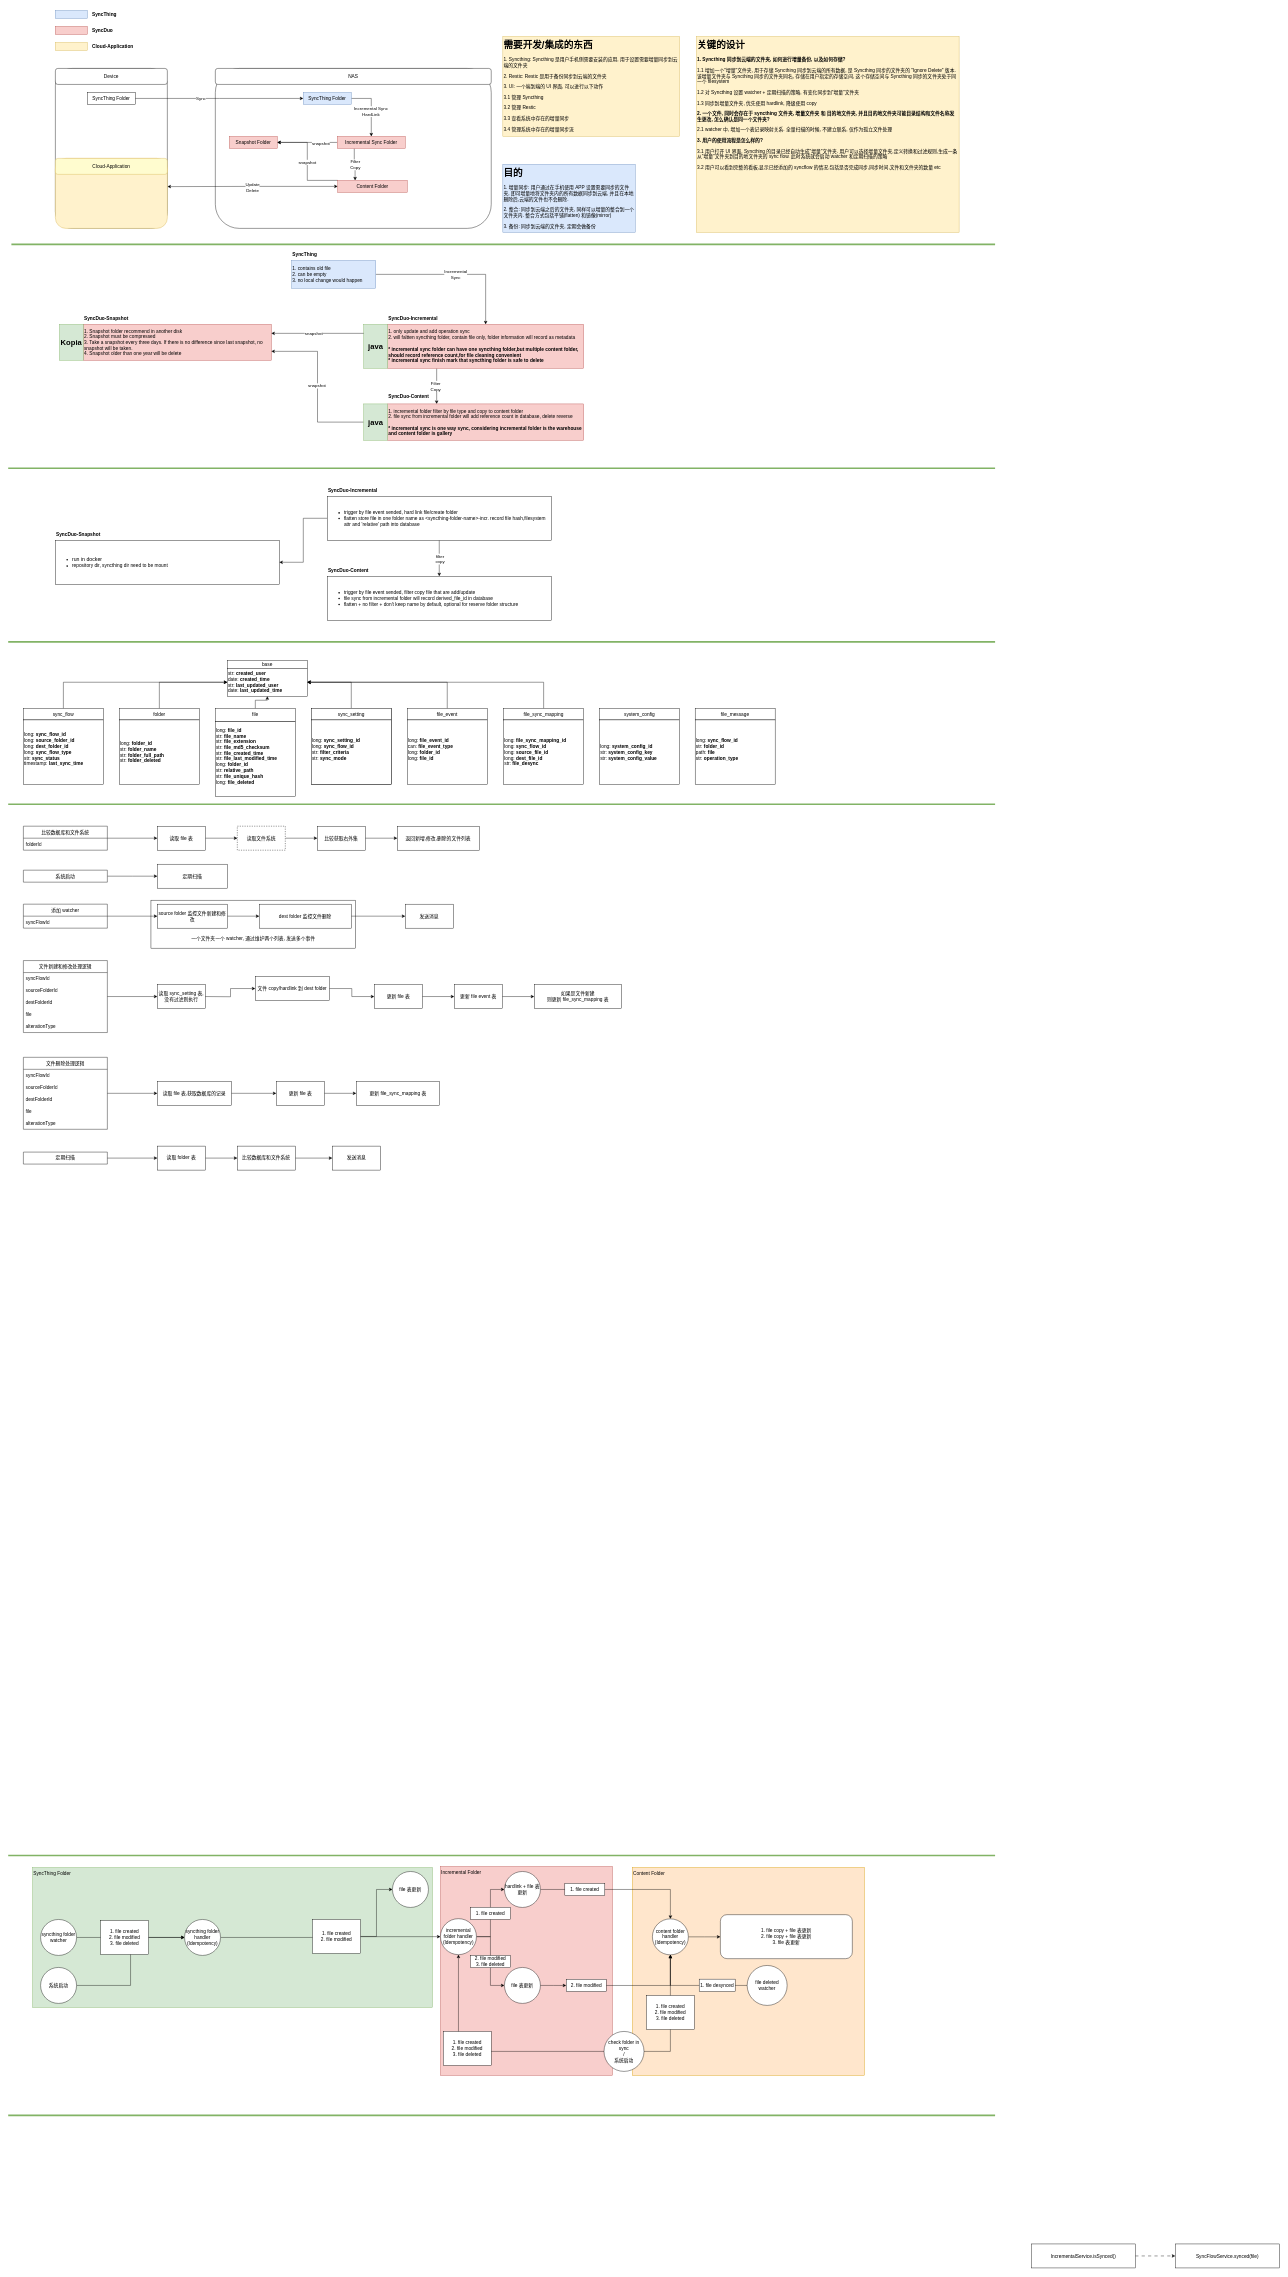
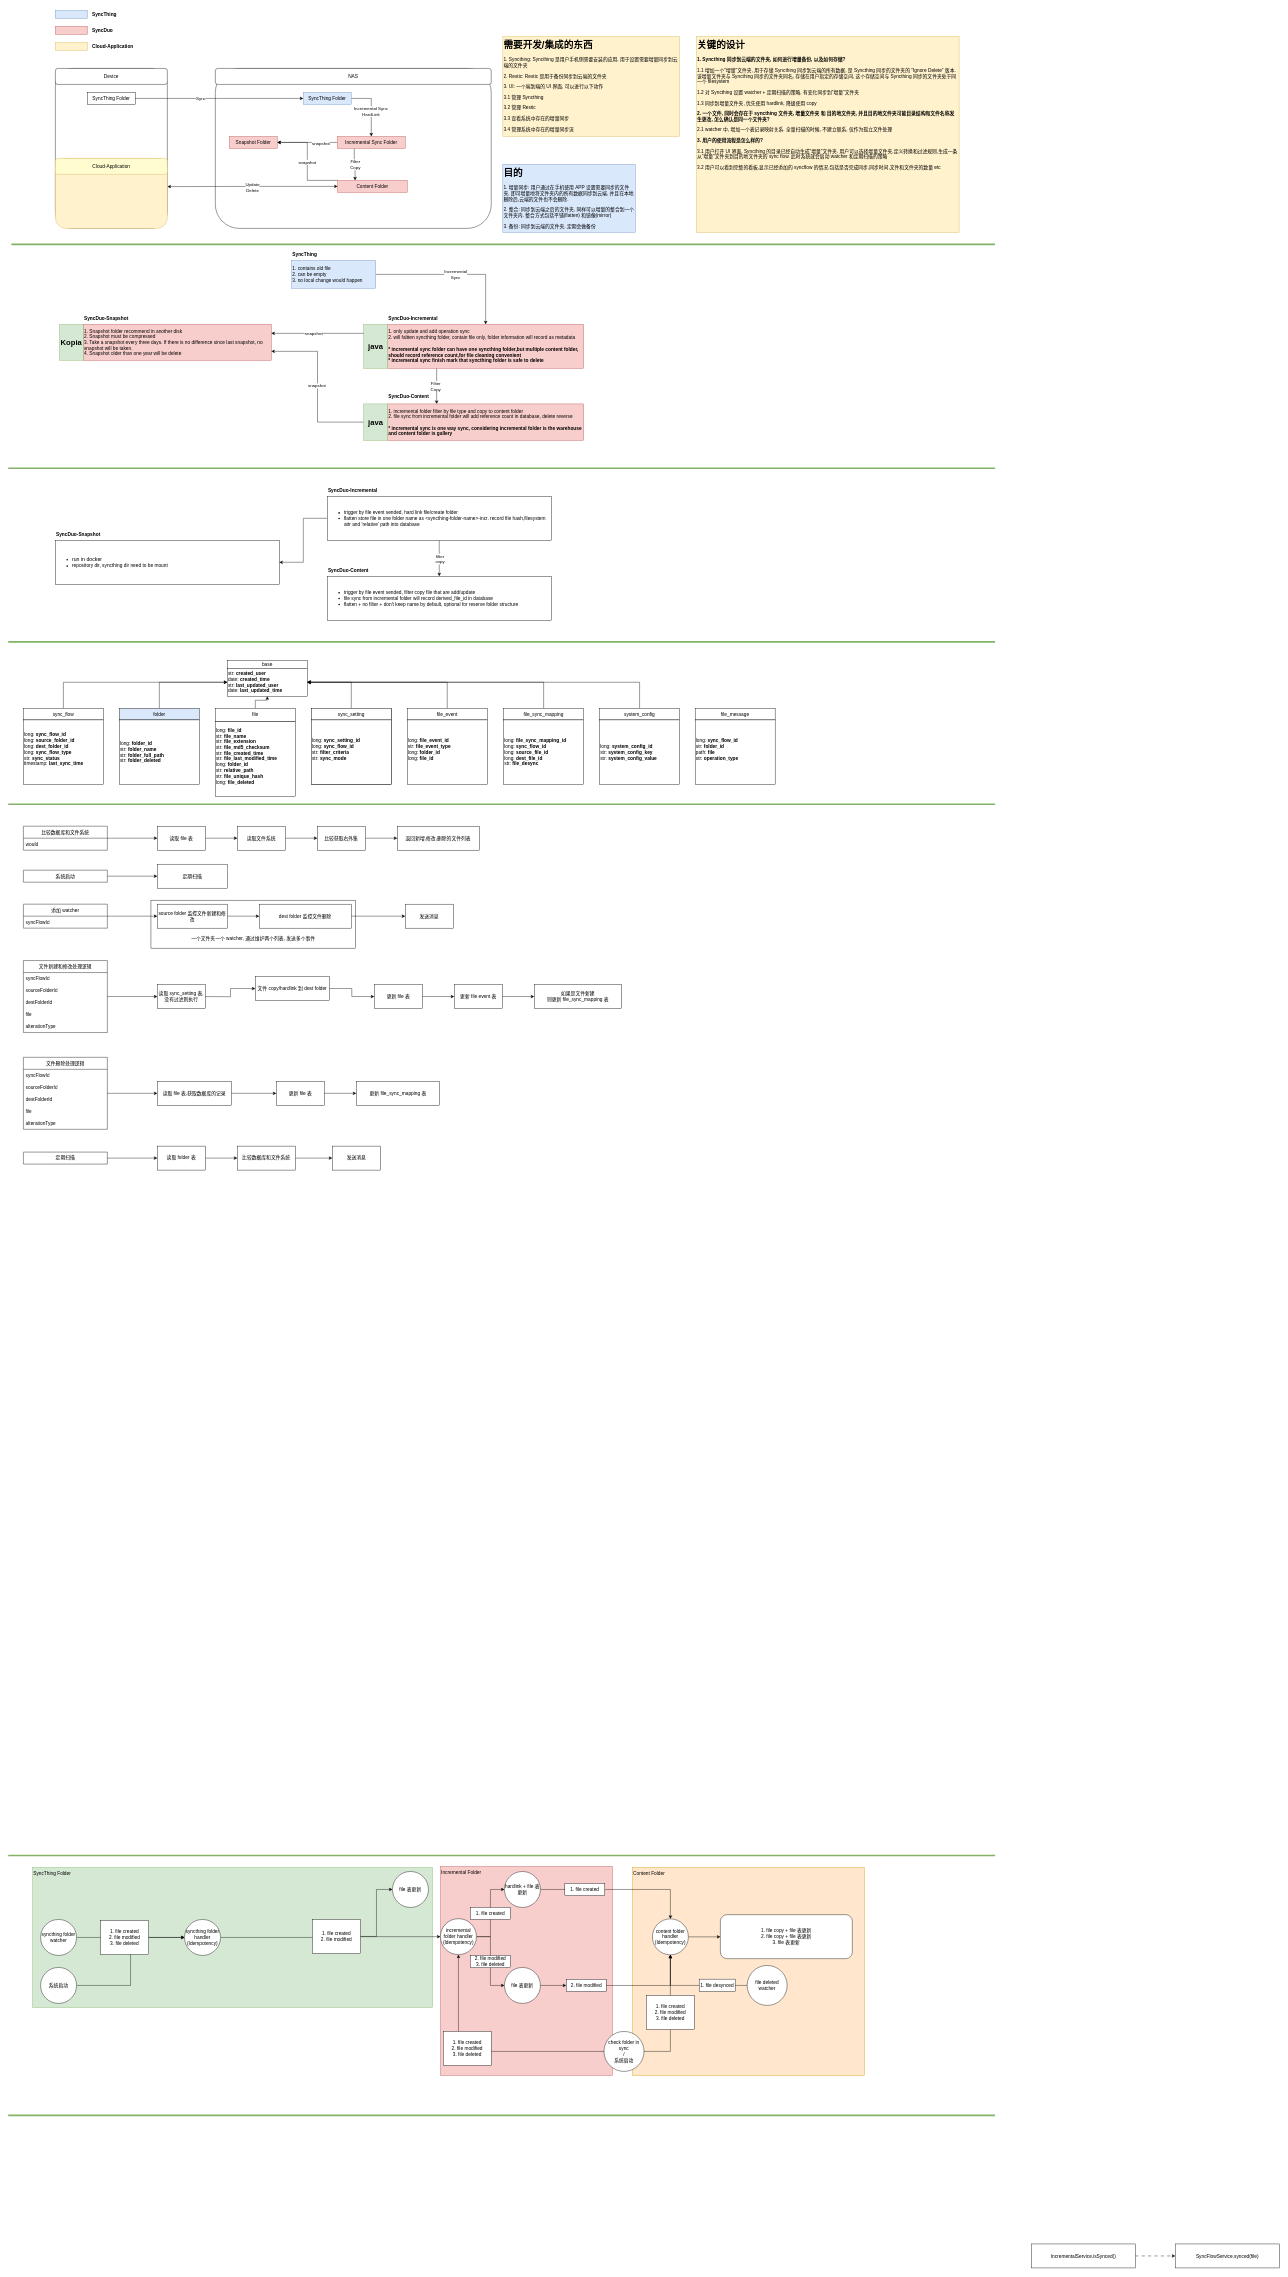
none -> (606, 682)
(159, 714) -> (159, 714)
(433, 752) -> (433, 752)
(261, 838) -> (261, 838)
(36, 844) -> (32, 844)
